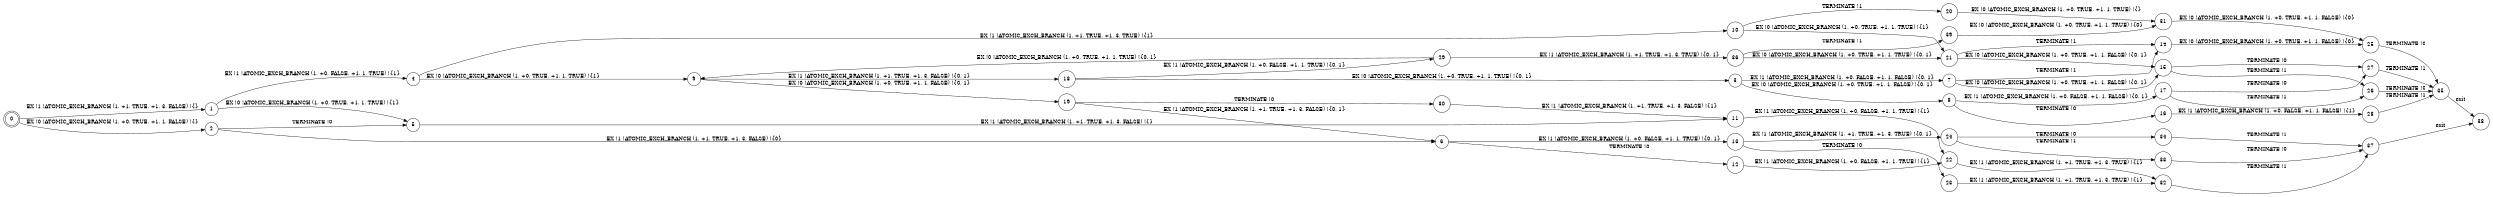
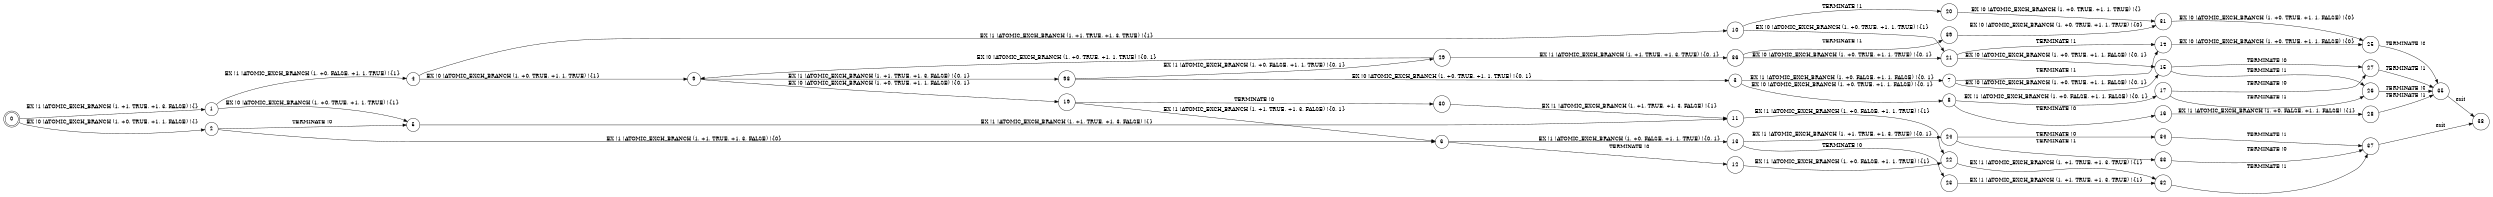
(1067, 79) -> (1067, 79)
